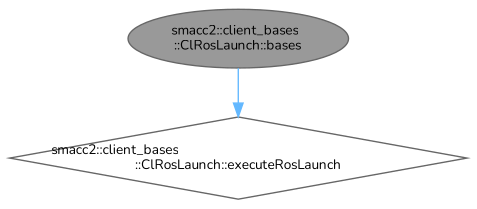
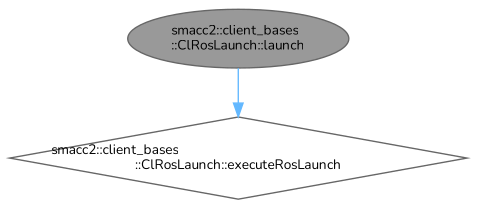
(238, 39) -> (238, 39)
